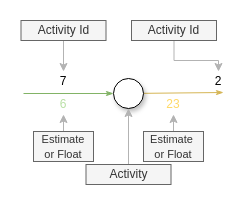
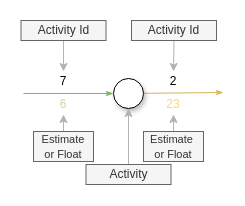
(219, 82) -> (174, 82)
